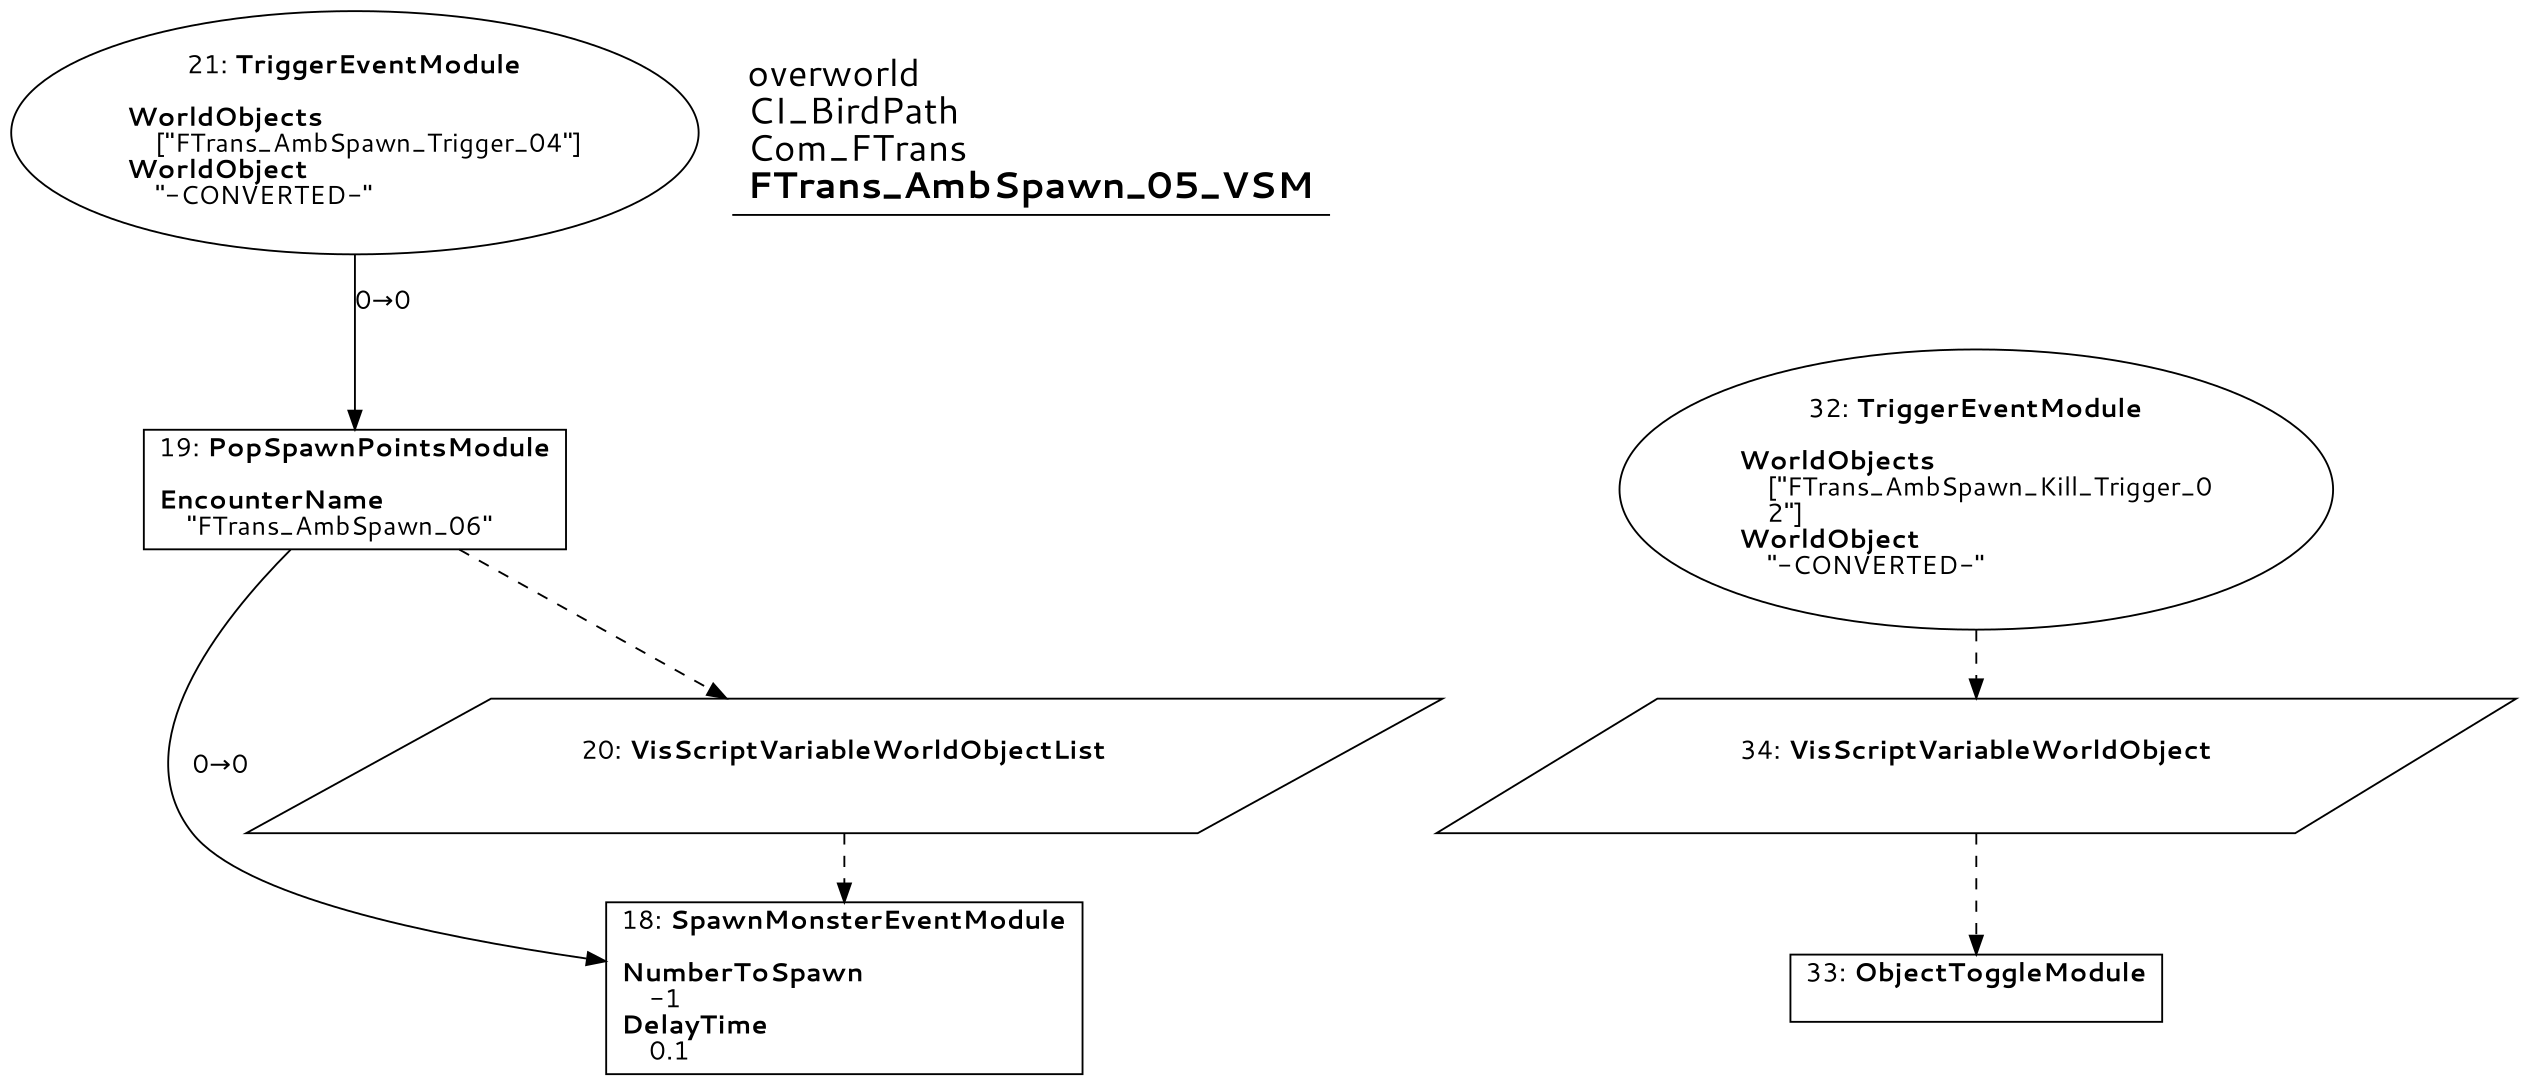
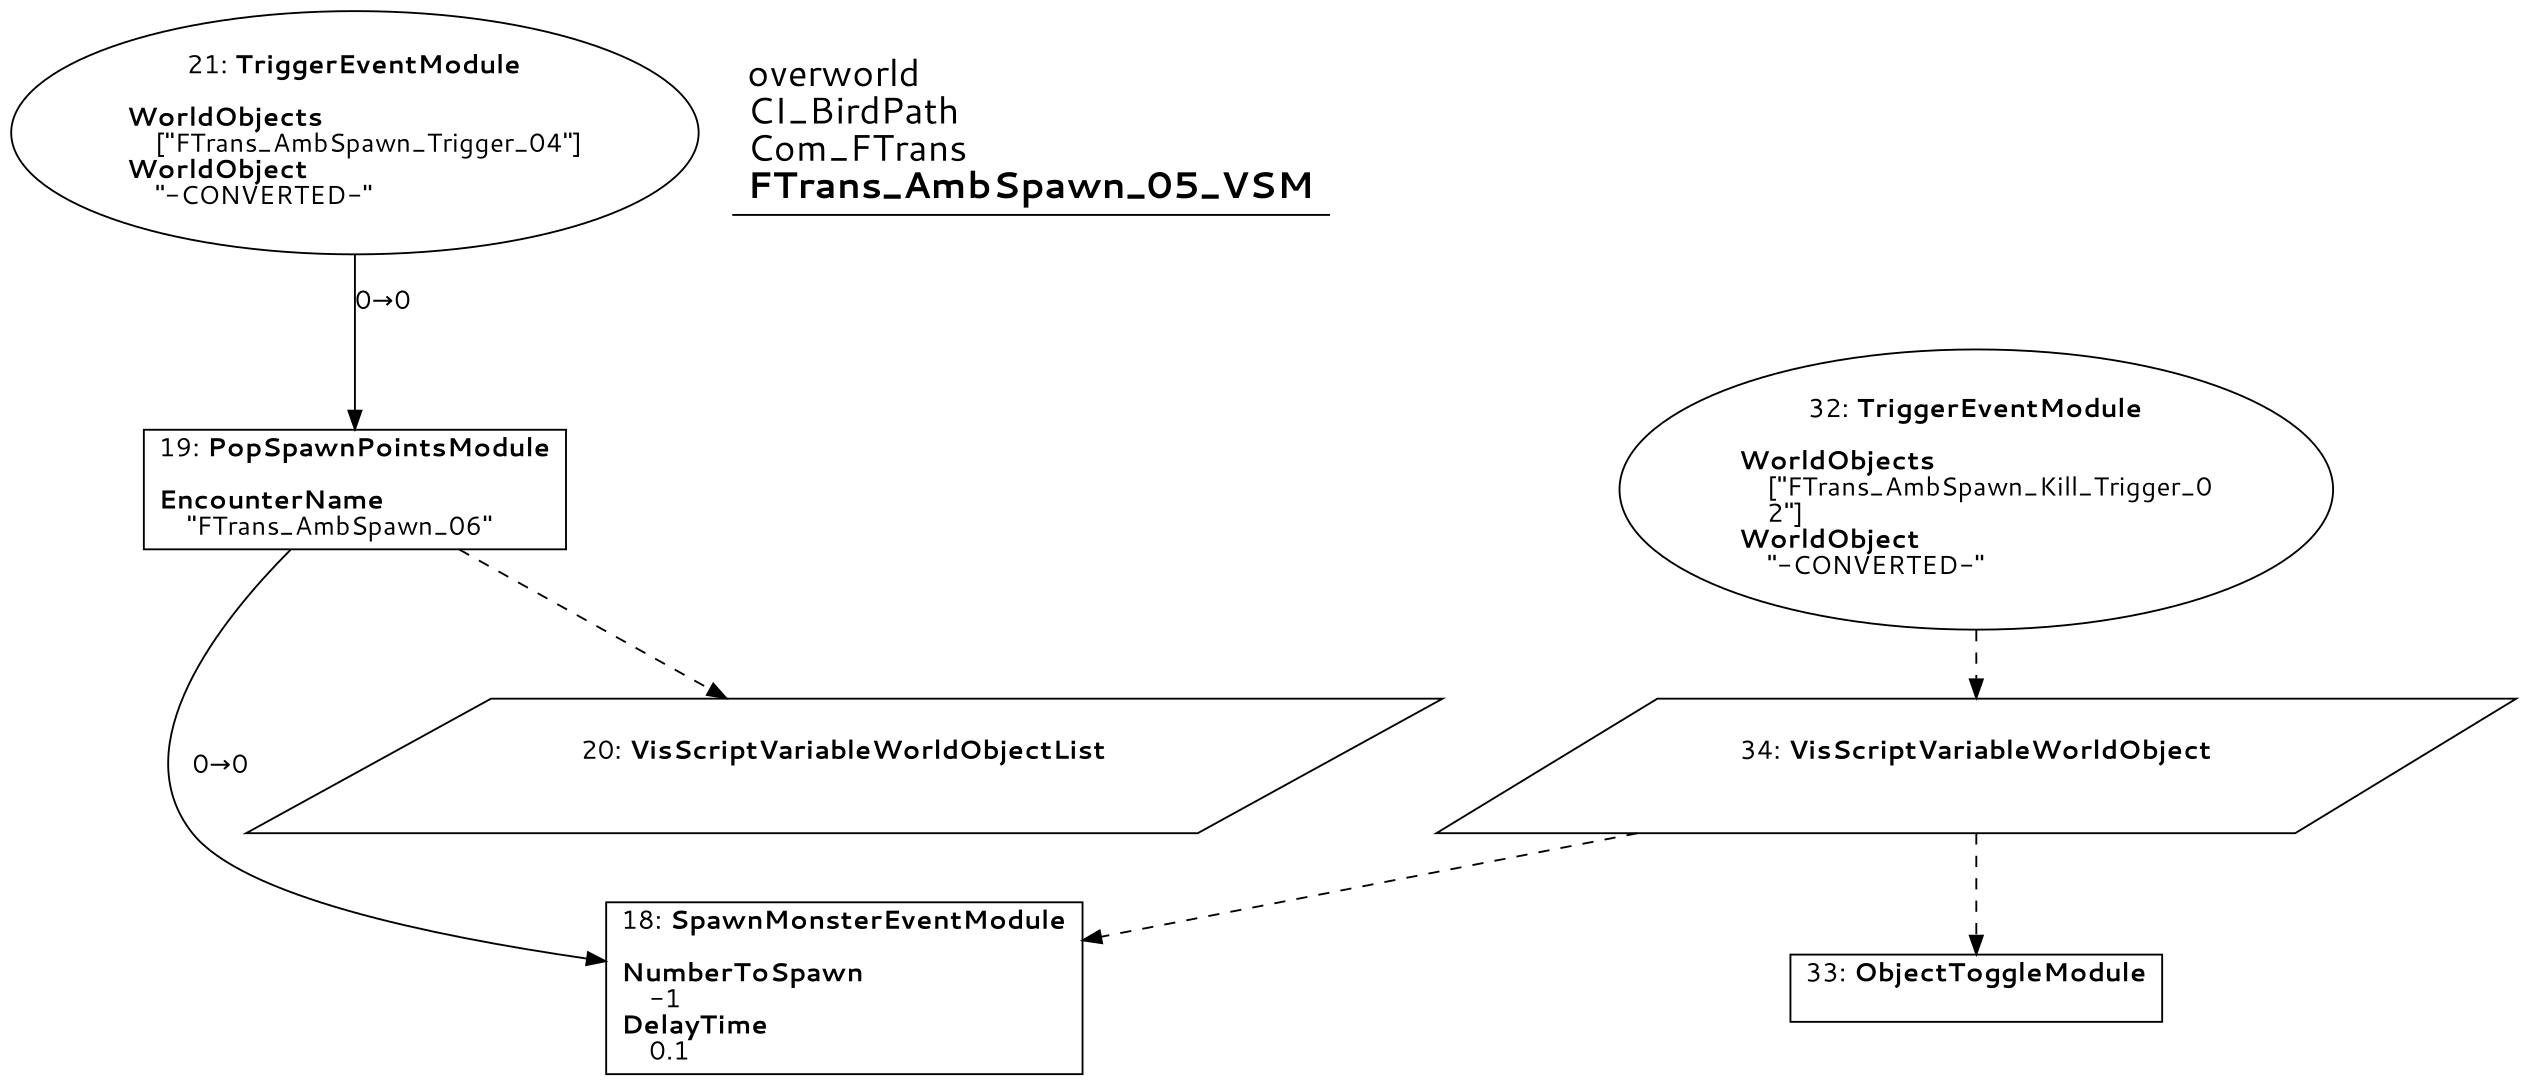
(844, 858) -> (1369, 885)
